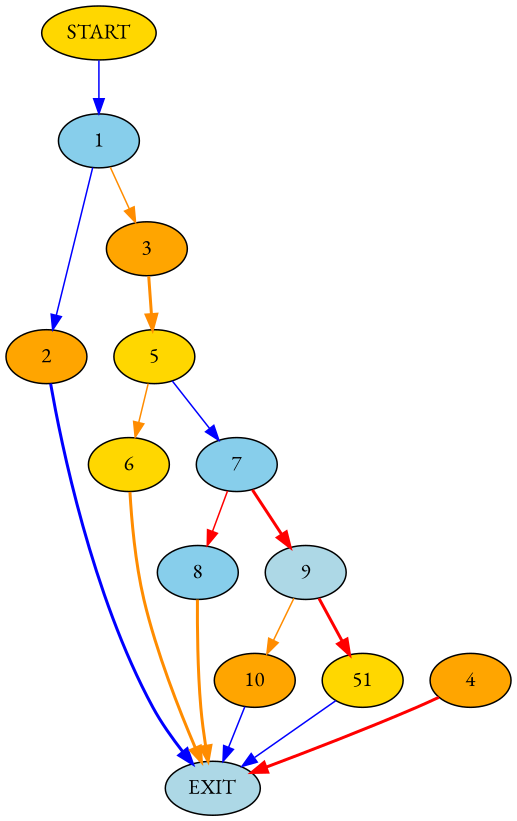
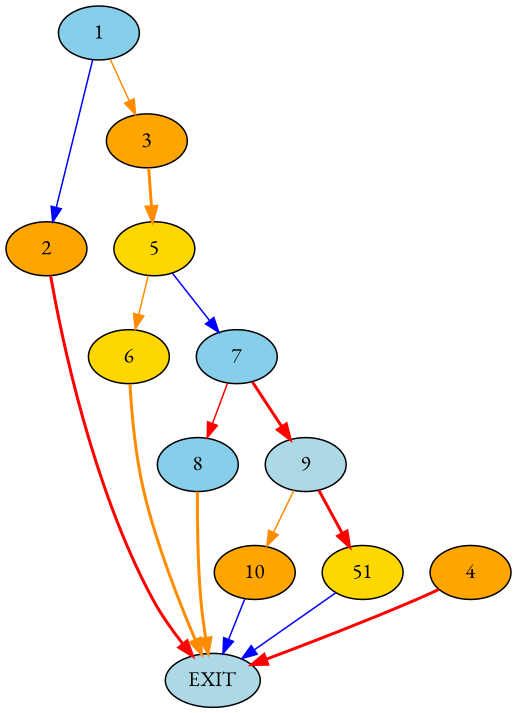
(99, 33) -> none
(98, 575) -> (98, 467)
